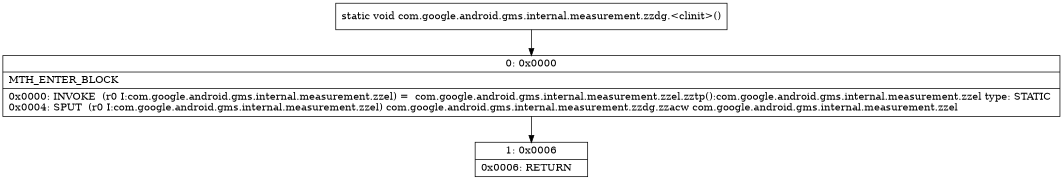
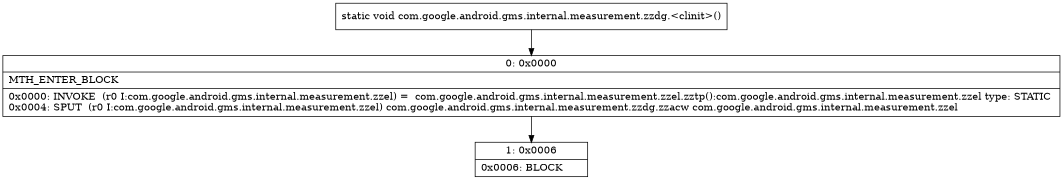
(531, 168) -> (527, 168)
